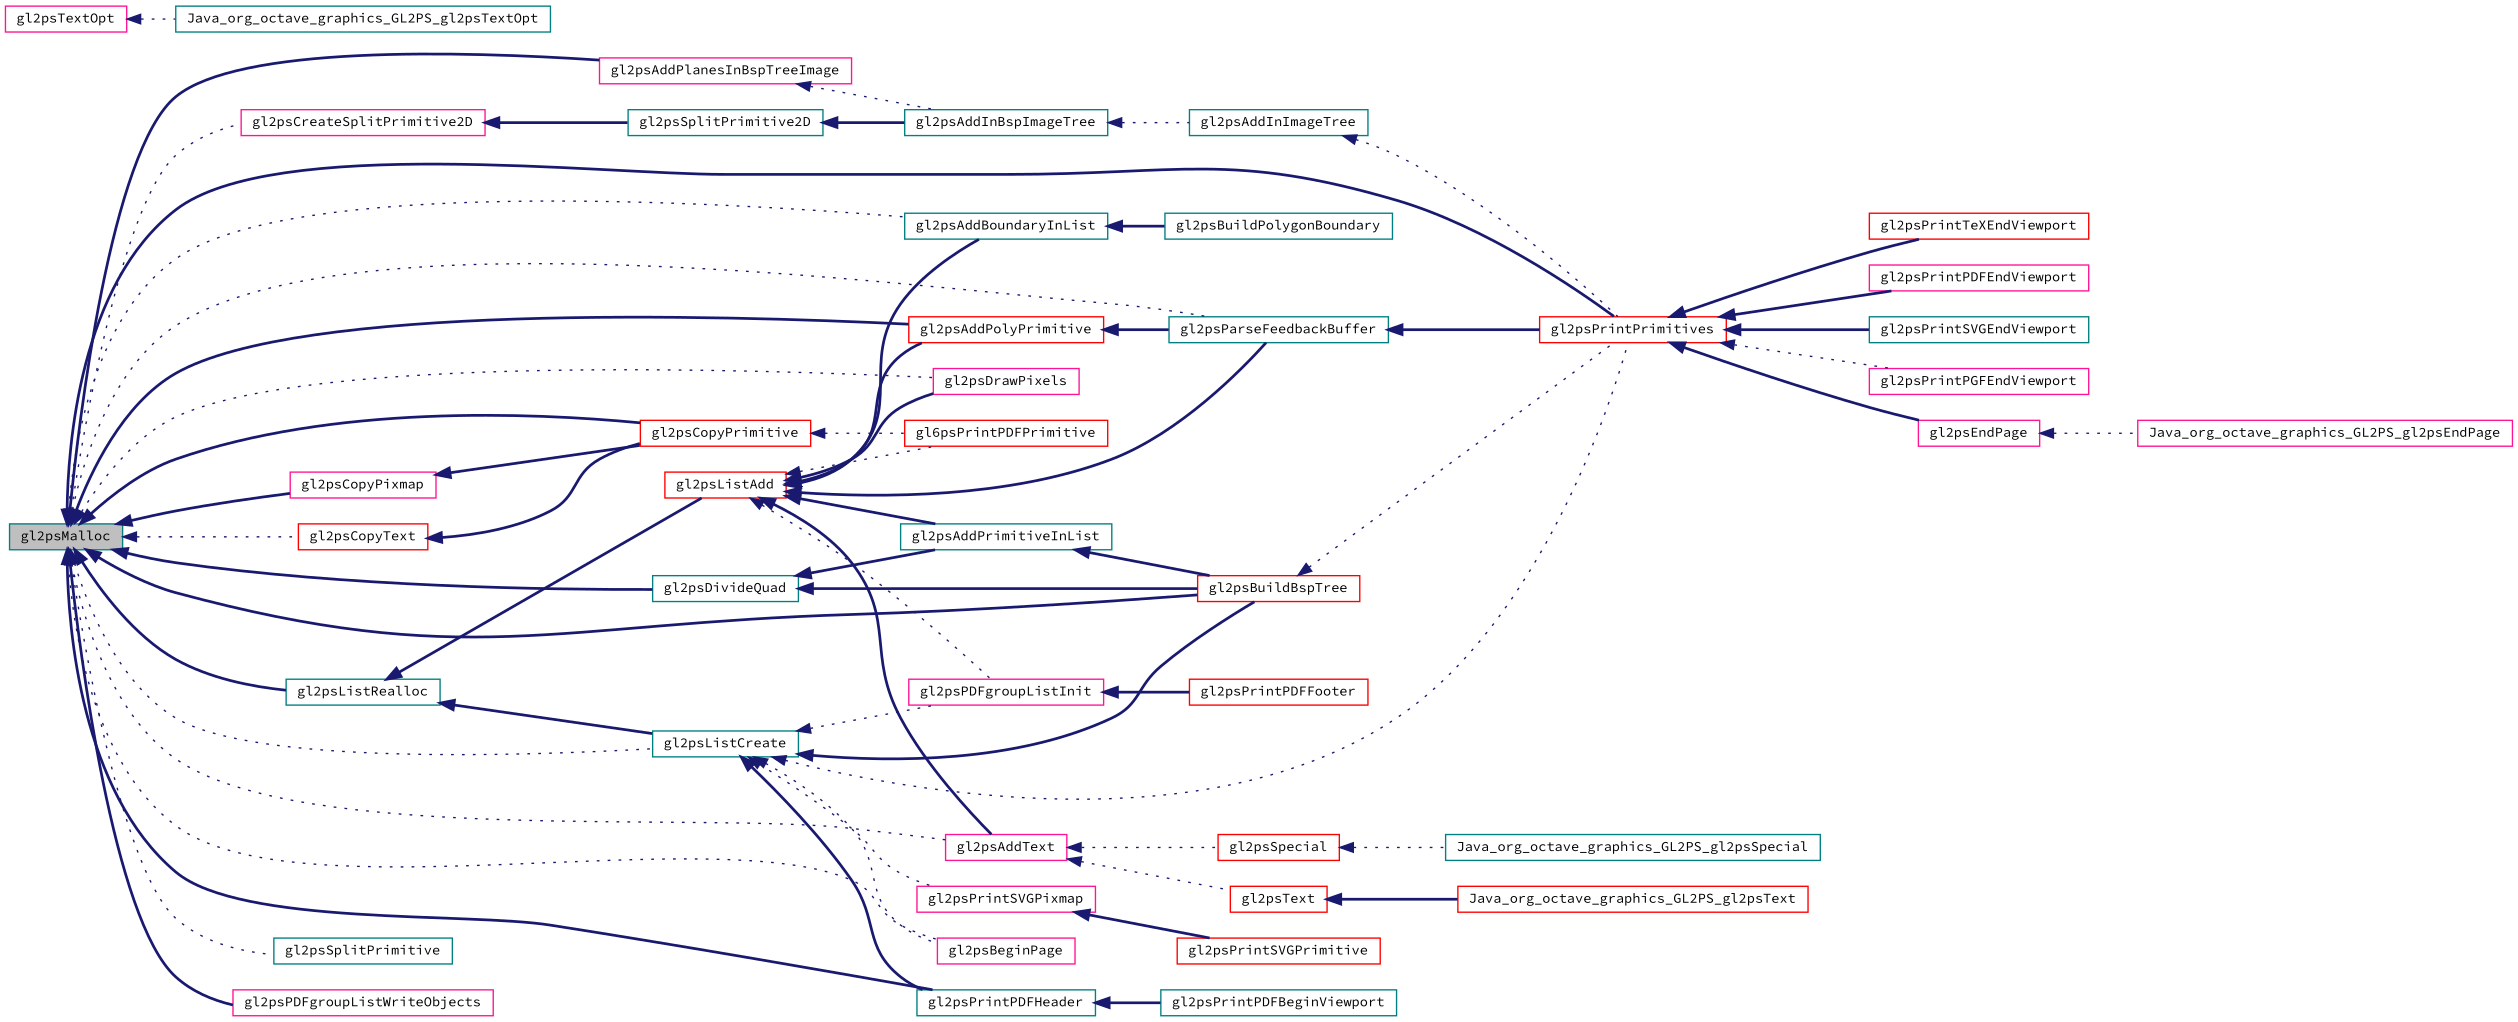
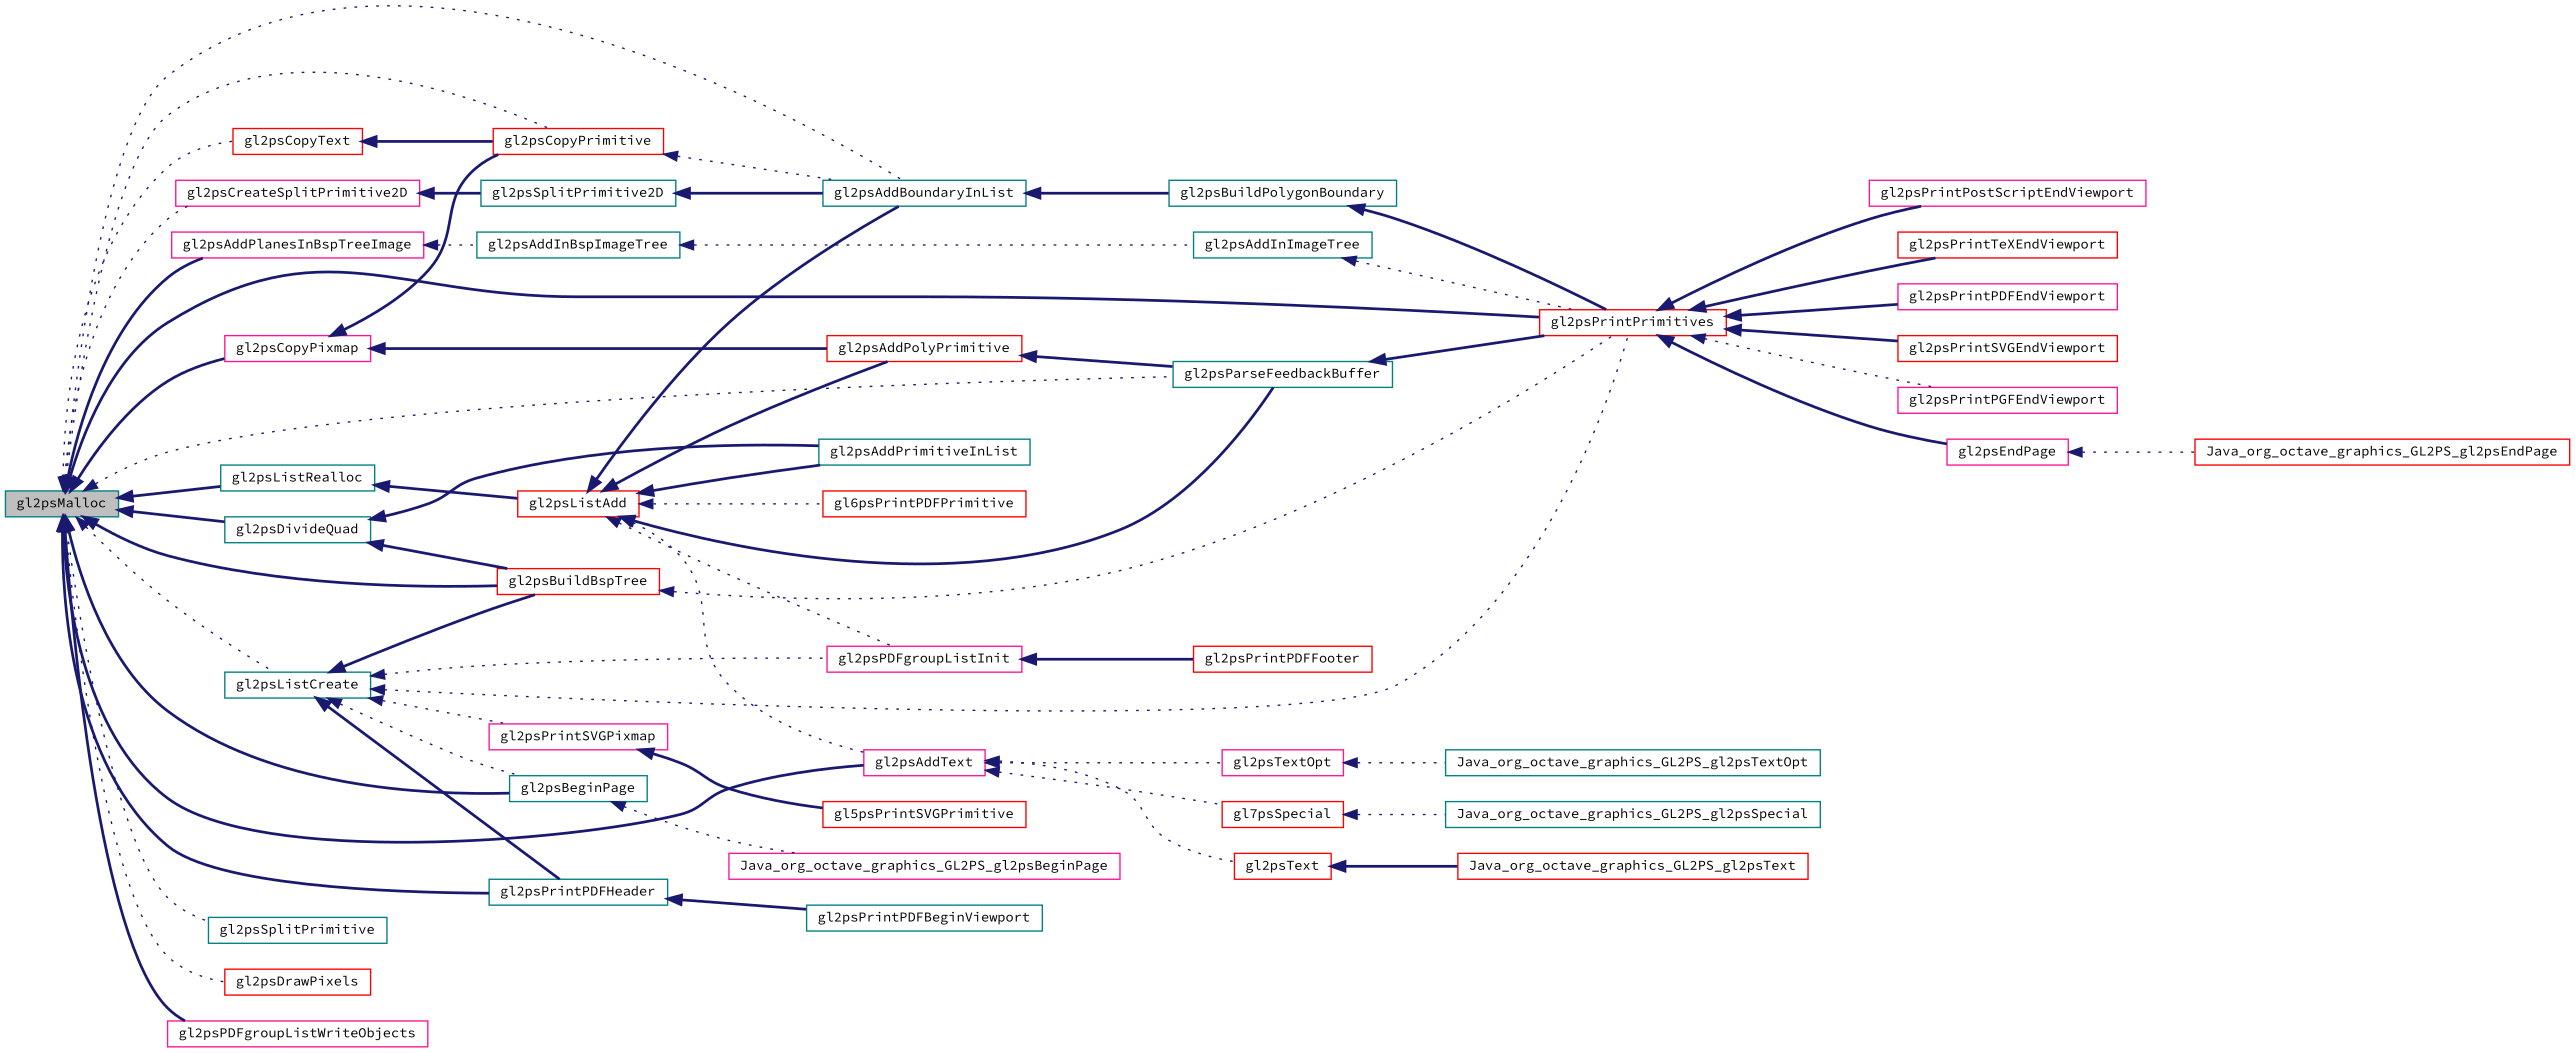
(871, 123) -> (756, 193)
none -> (2008, 193)
none -> (1487, 254)
(453, 322) -> (606, 349)
(1979, 330) -> (2008, 349)
(1006, 381) -> (298, 982)
(887, 418) -> none
(355, 422) -> (176, 111)
(861, 433) -> (757, 168)
(2325, 433) -> (2382, 452)
(1149, 564) -> none
(883, 663) -> (720, 674)
(553, 719) -> none
none -> (1111, 763)
(444, 816) -> (370, 841)
(1279, 847) -> (1283, 815)
none -> (924, 866)
(419, 867) -> (232, 747)
(1006, 951) -> (578, 789)
(1279, 951) -> (924, 815)
